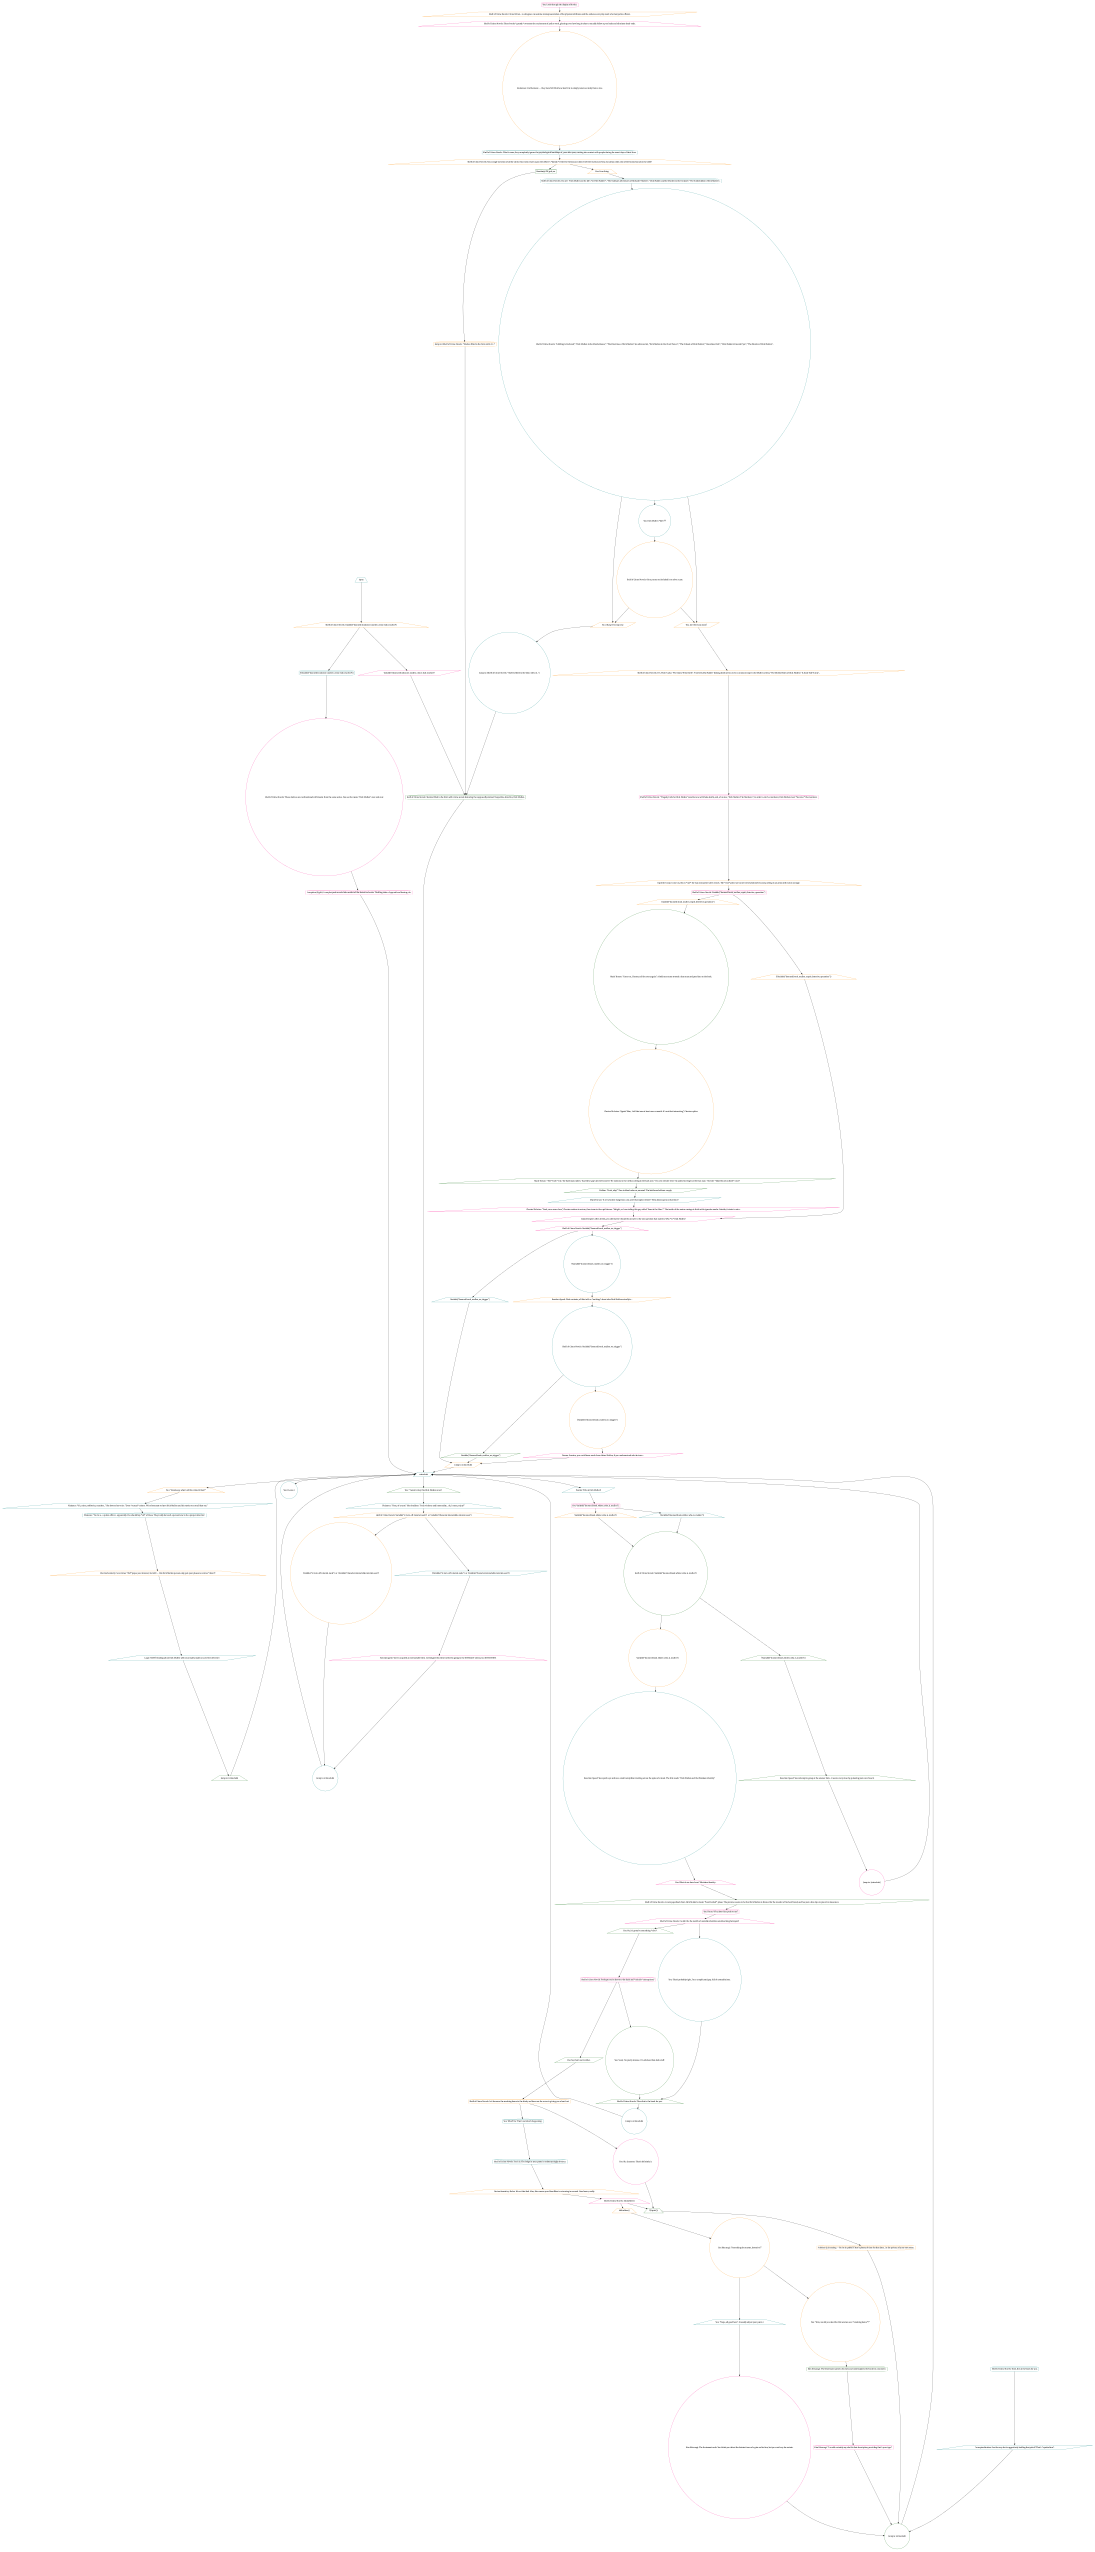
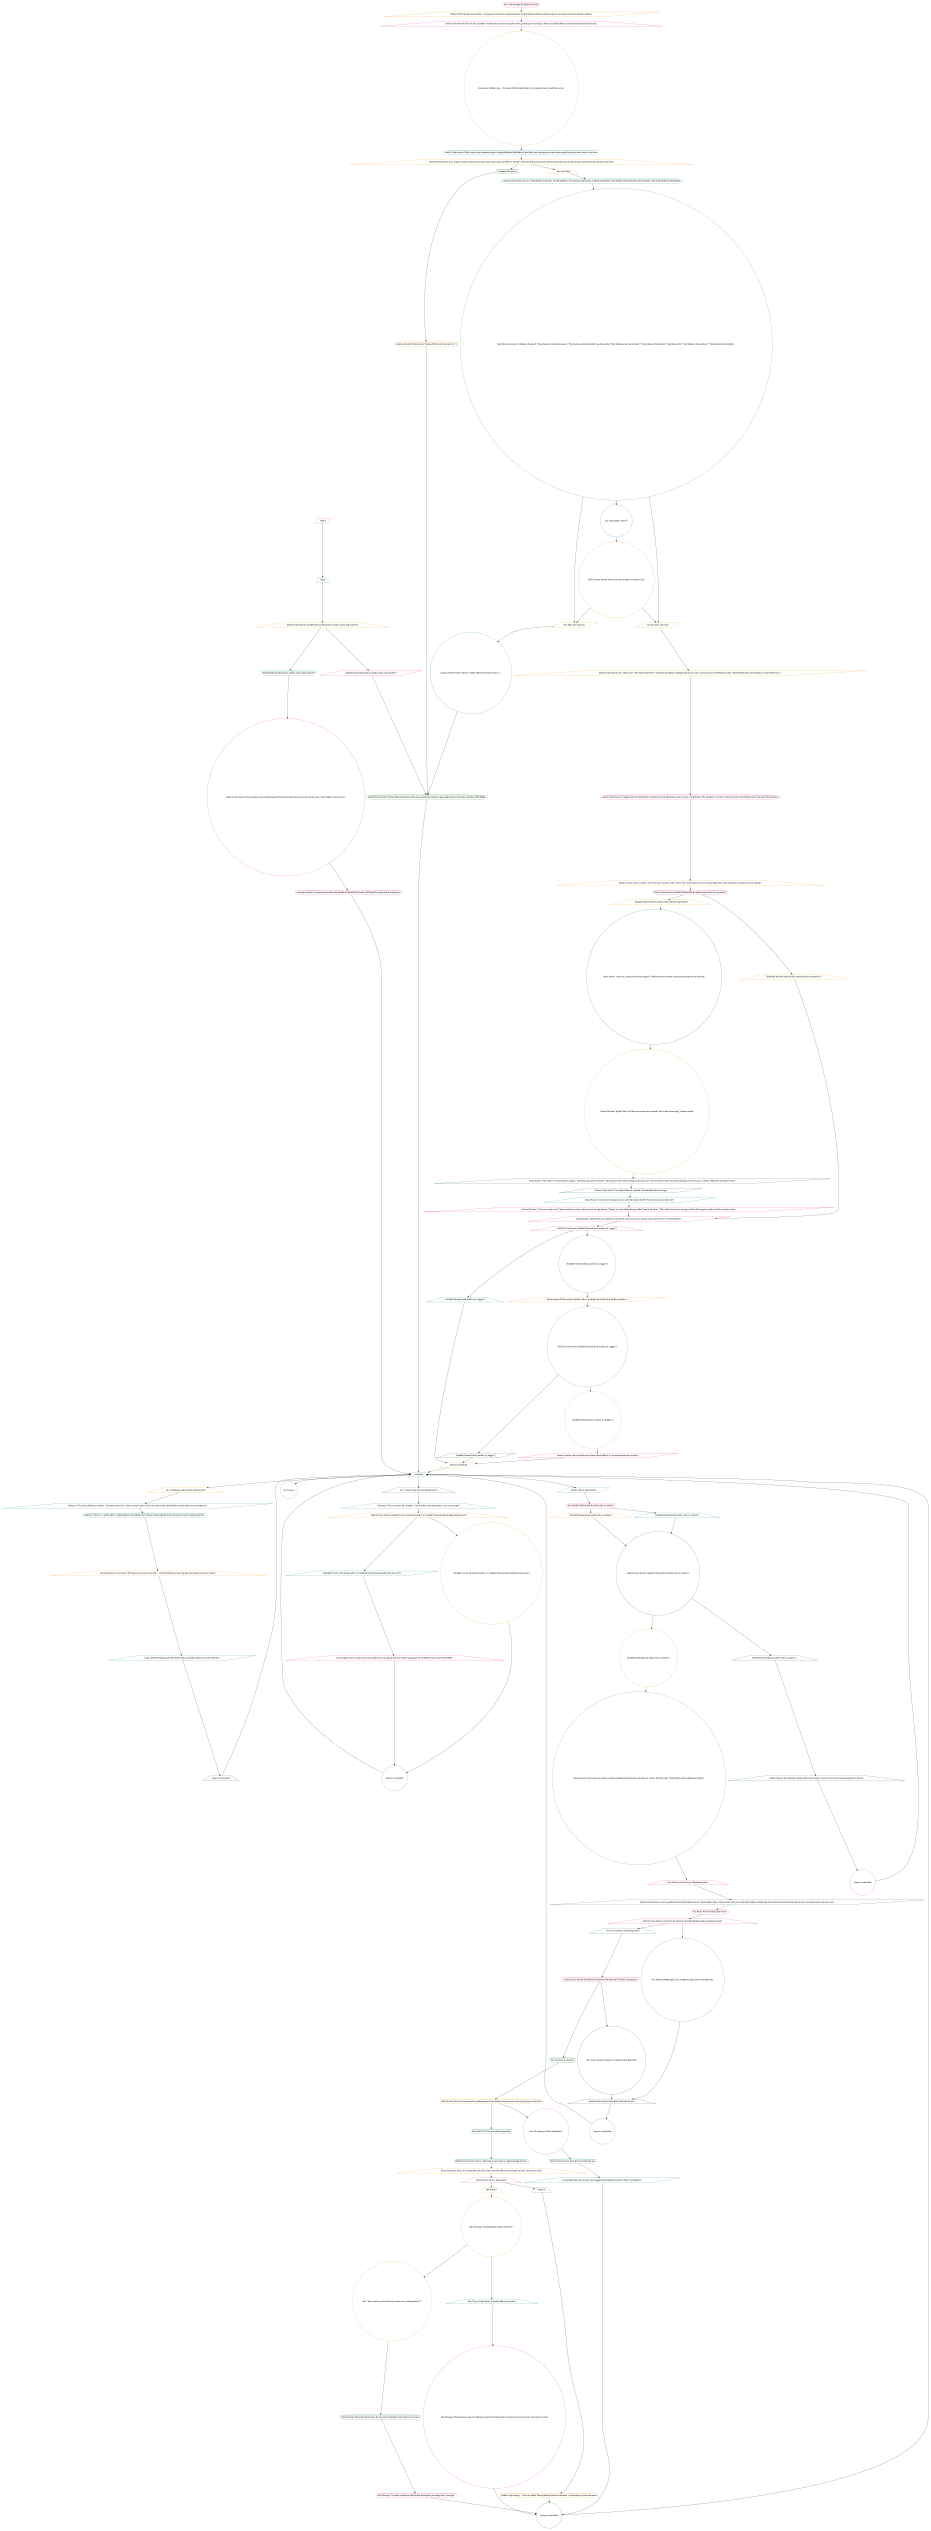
none -> (323, 521)
(579, 2060) -> (563, 2060)
(650, 2195) -> (565, 2153)
